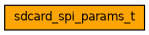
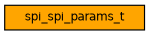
(75, 18) -> (75, 18)
